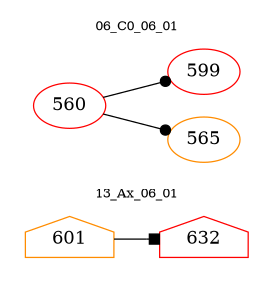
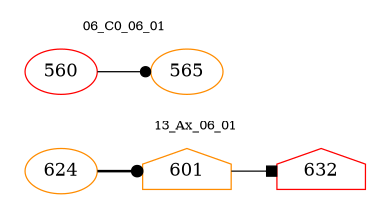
(204, 72) -> none
none -> (61, 171)
